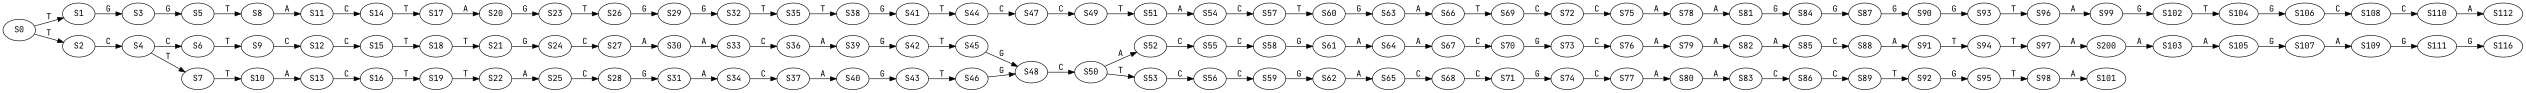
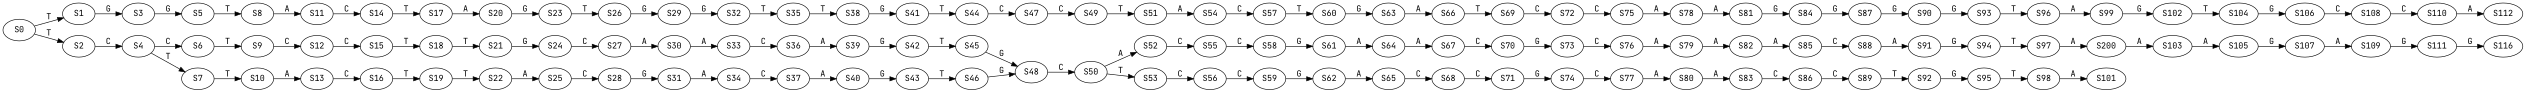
(1954, 42) -> (1954, 42)
